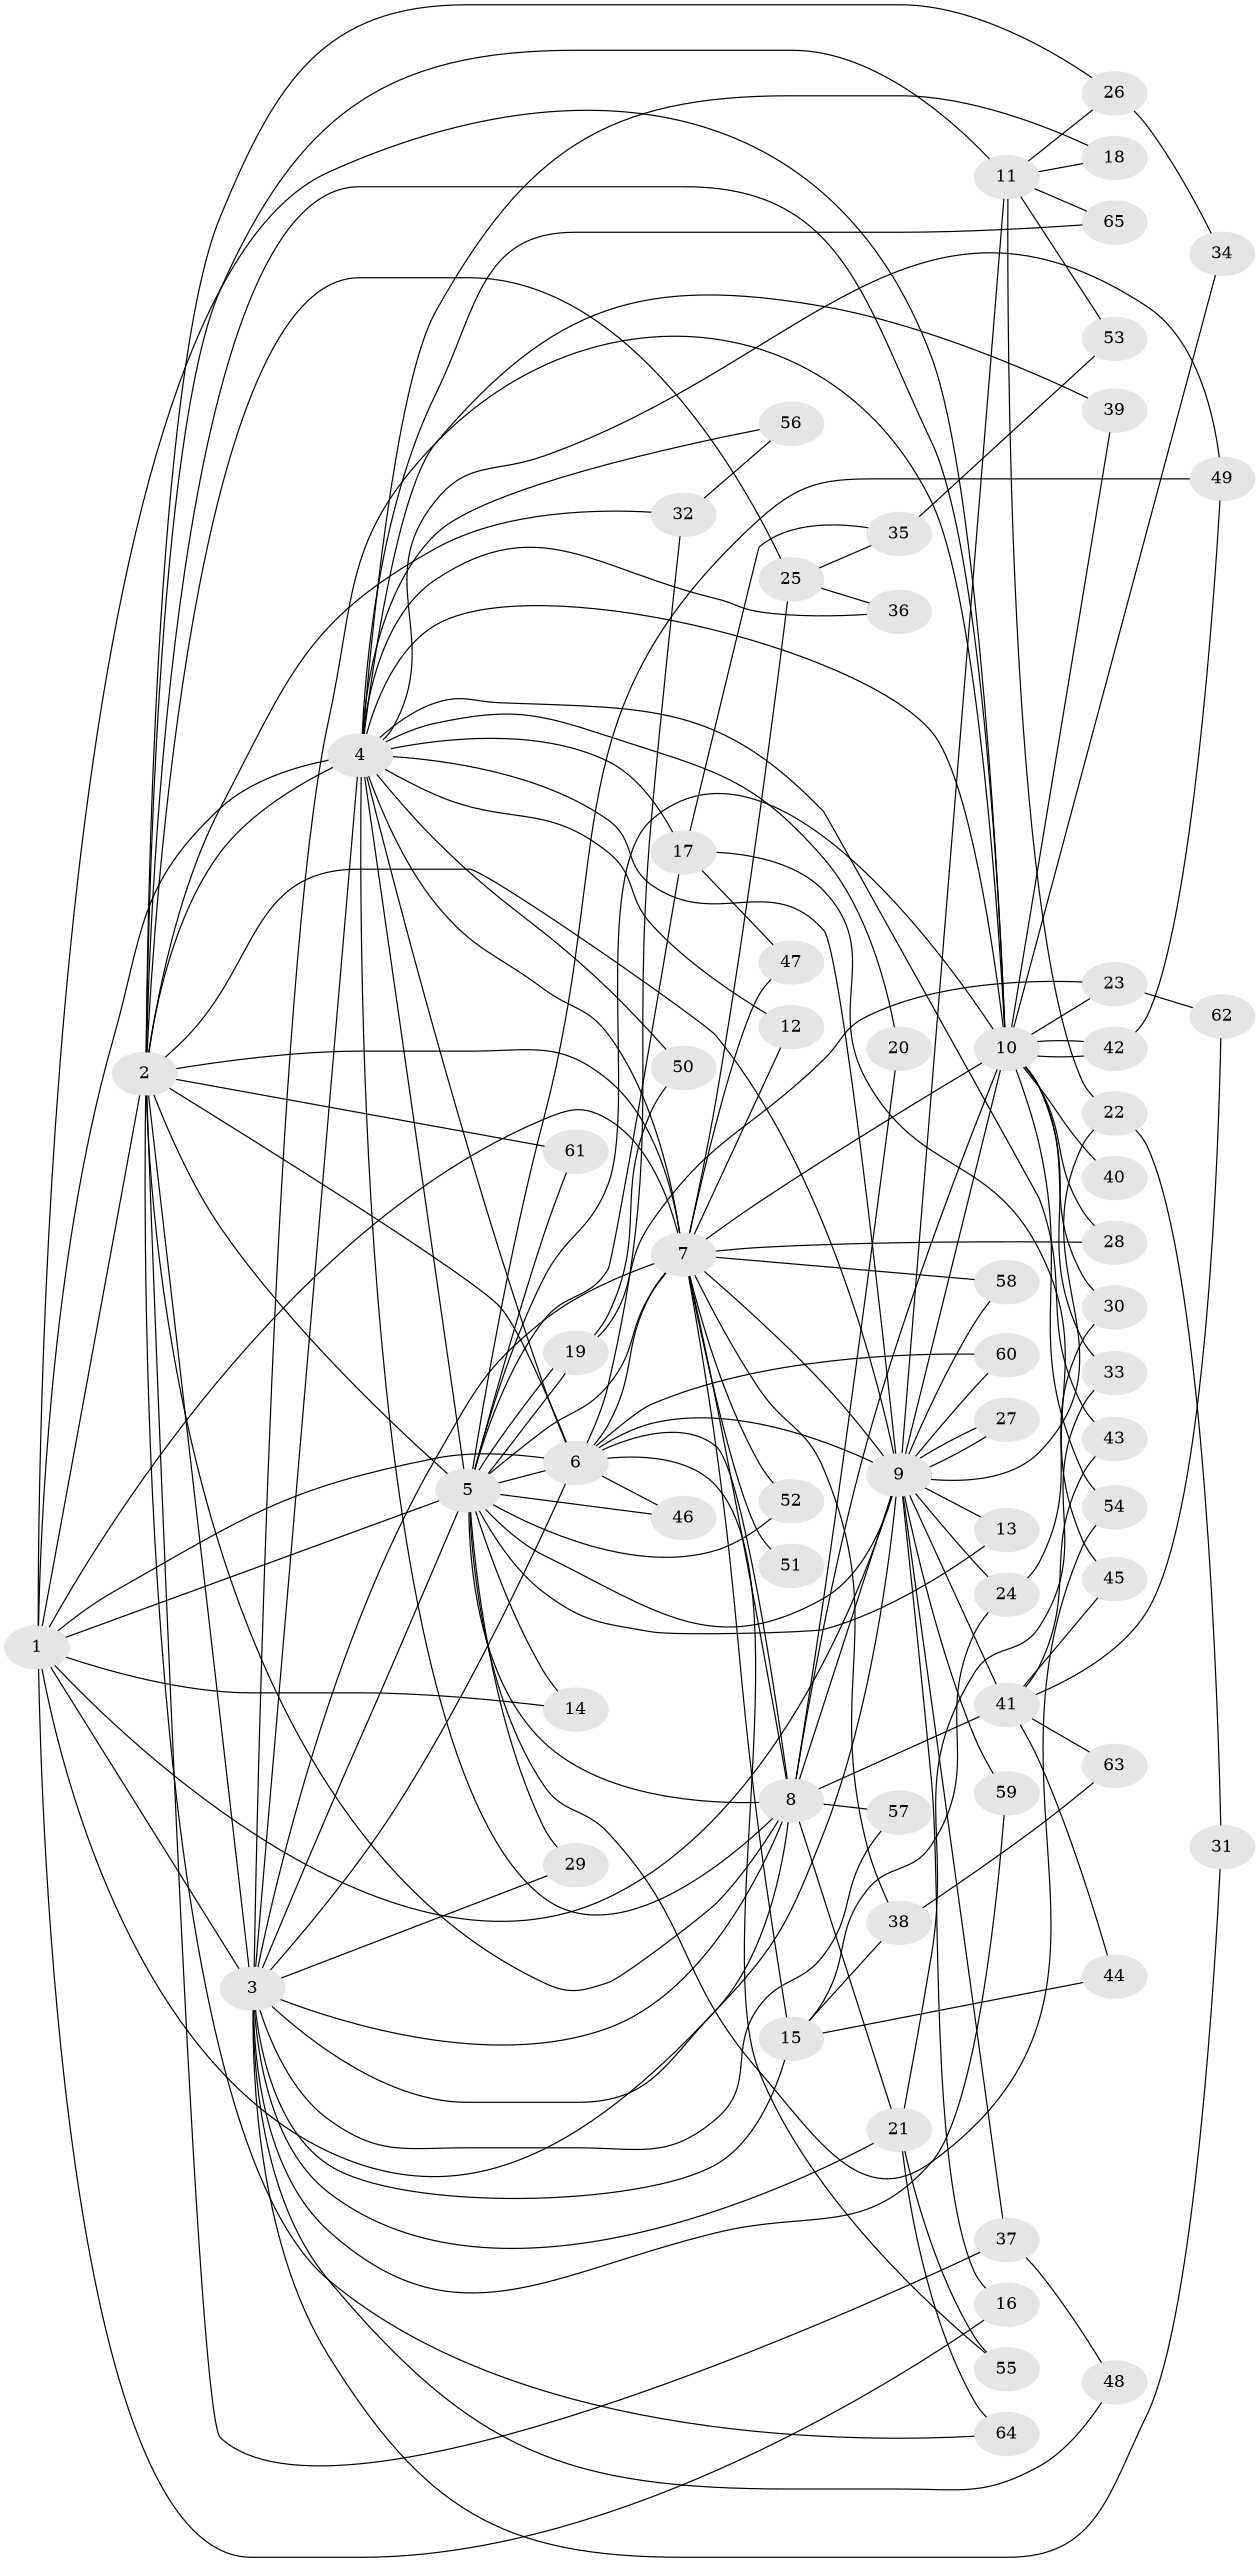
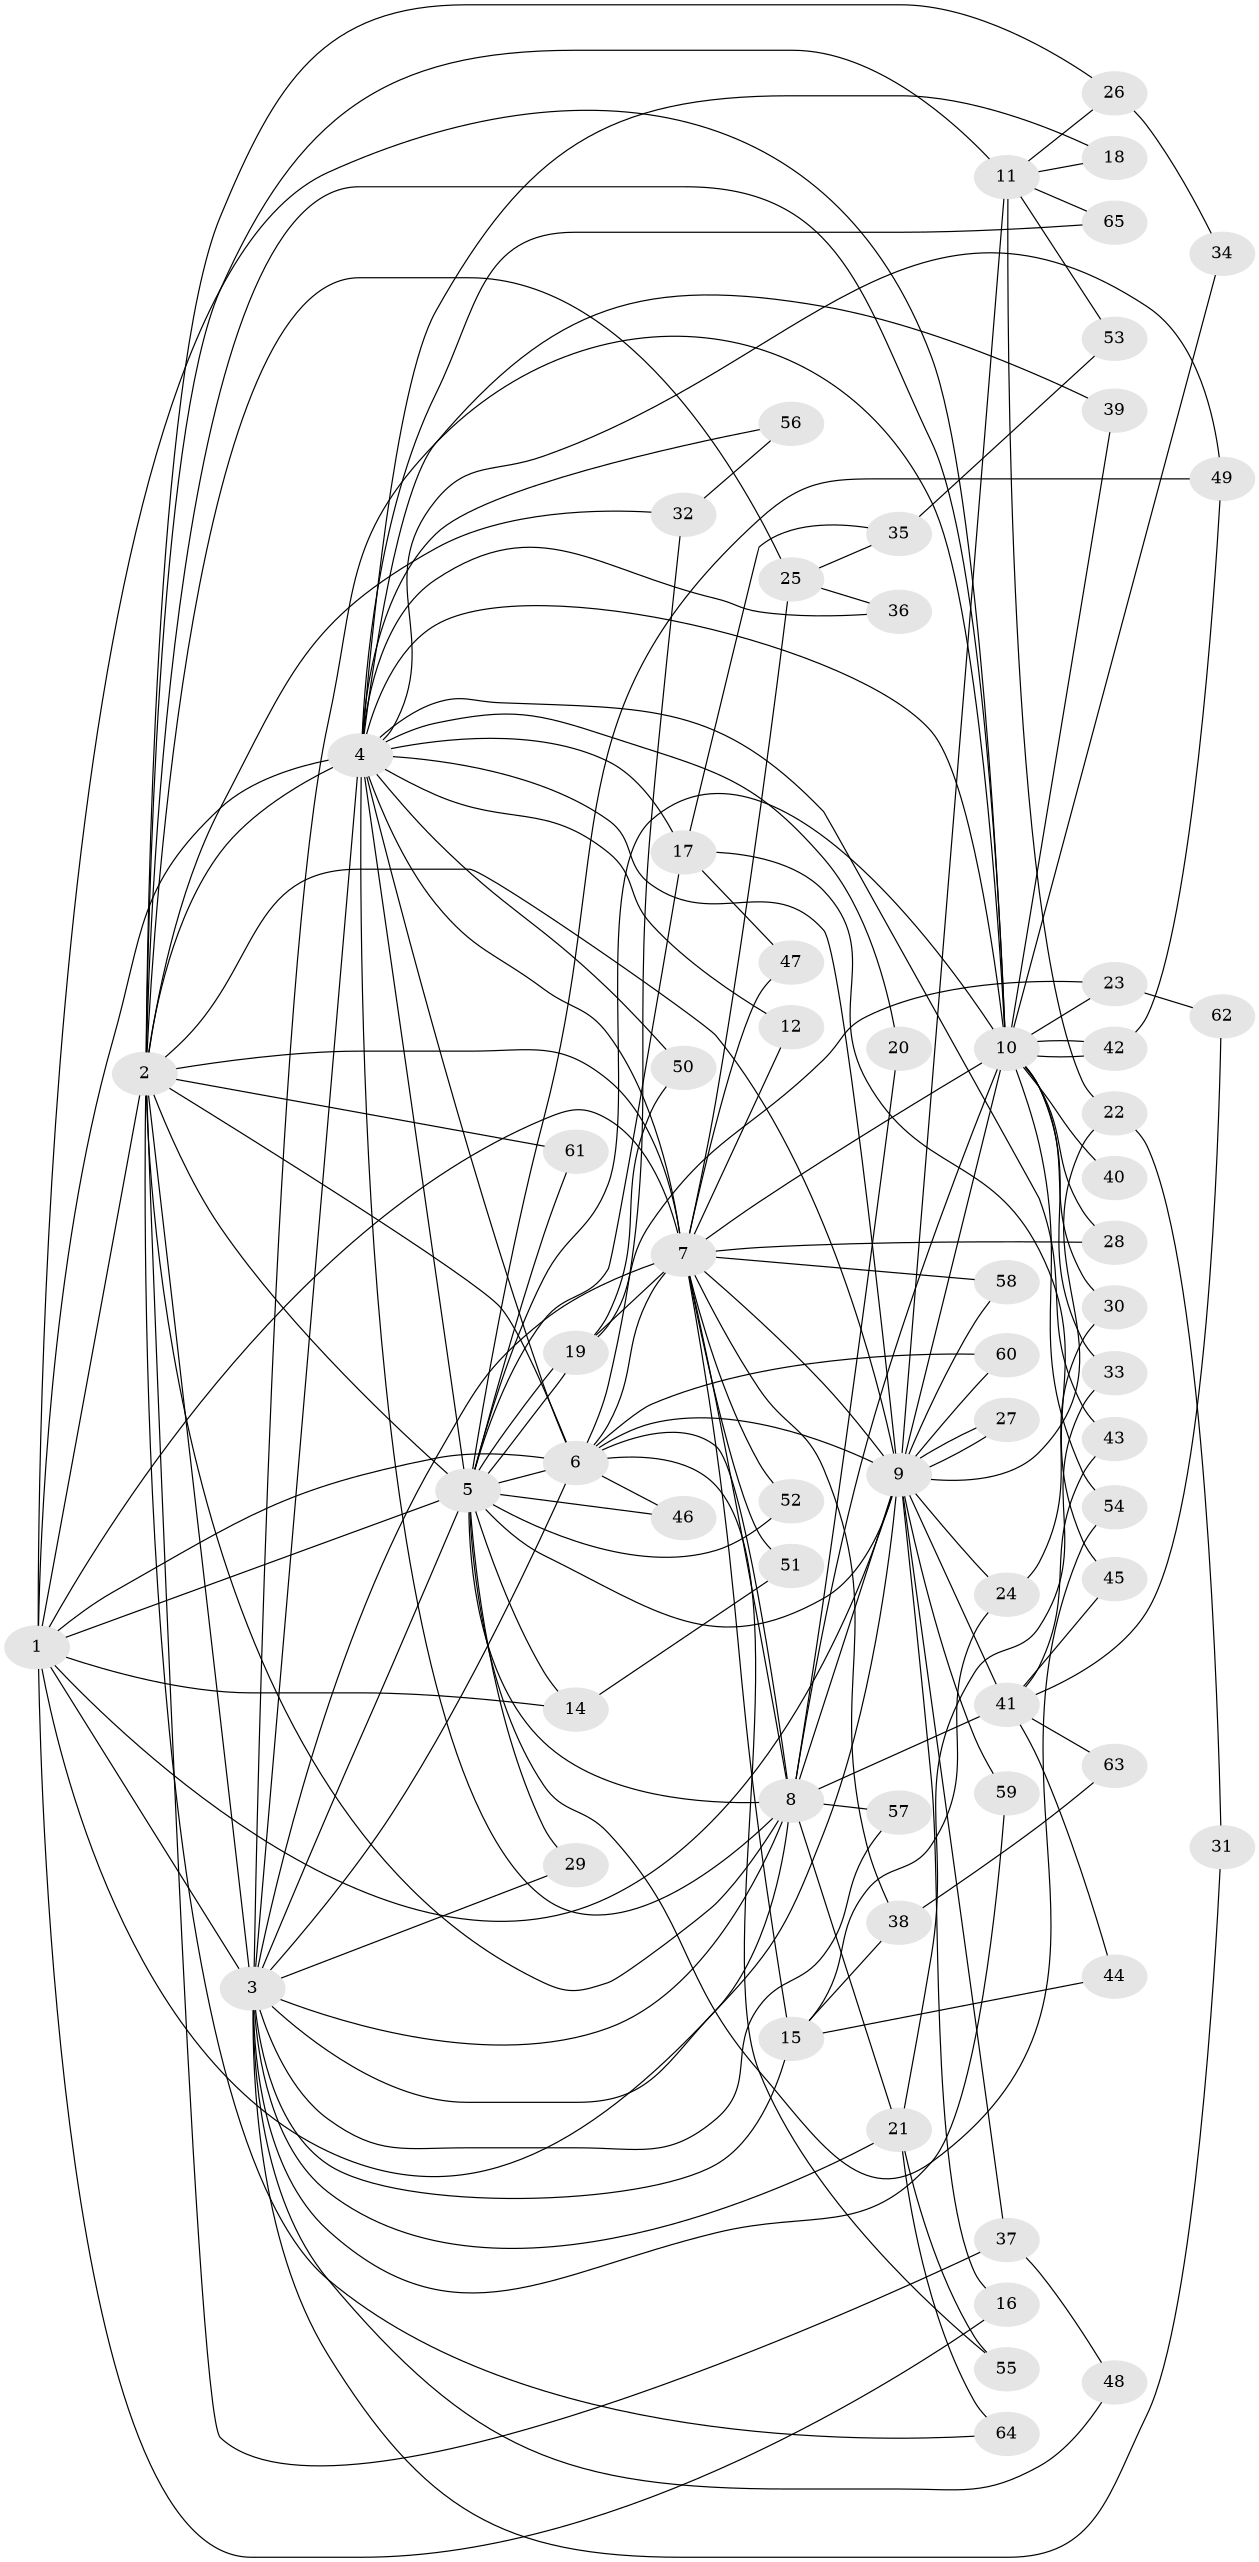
(596, 1398) -> (633, 1301)
(1007, 1530) -> none
none -> (684, 1638)
